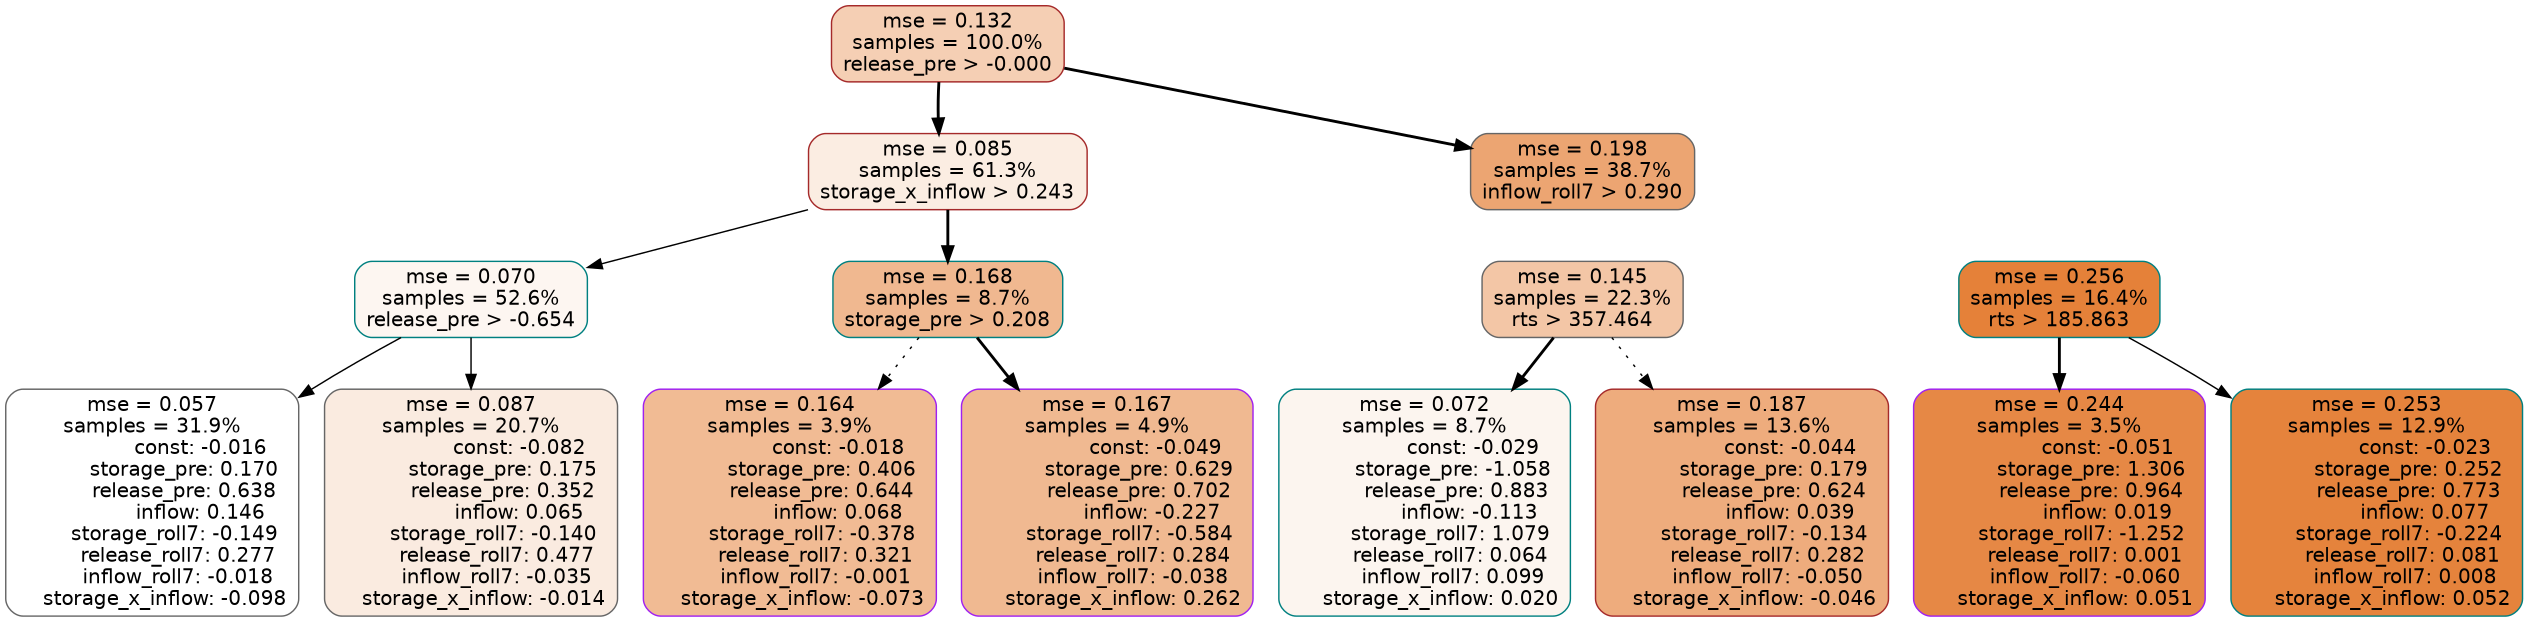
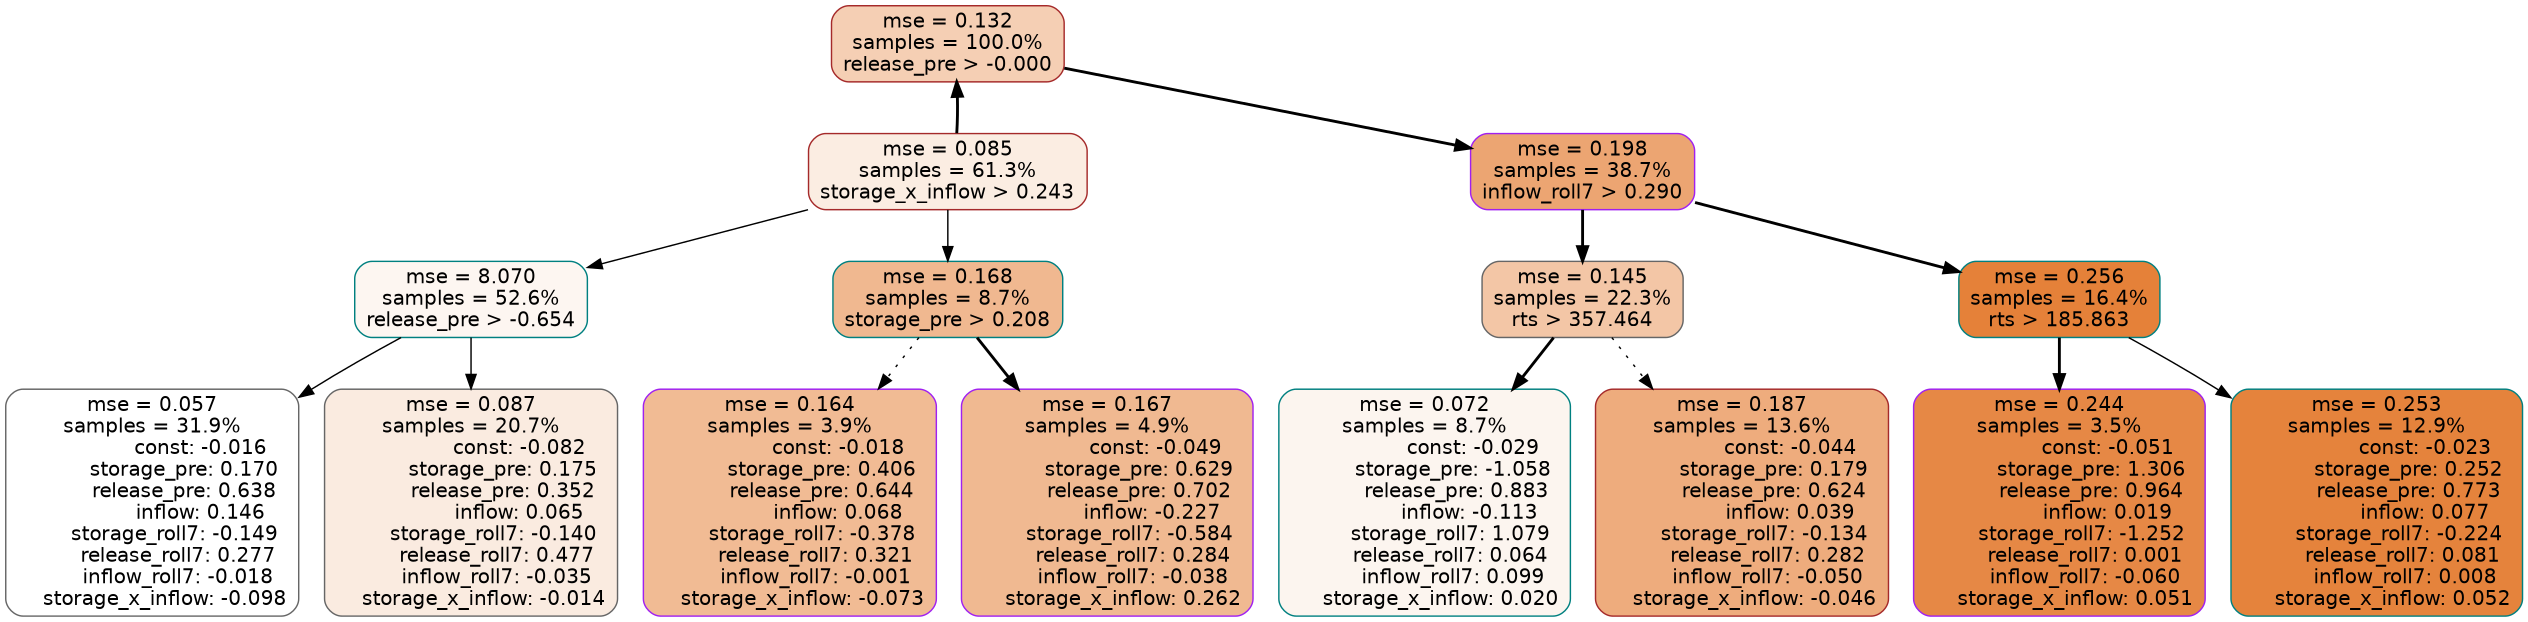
(938, 100) -> (957, 115)
(1583, 172) -> (1583, 172)
(948, 228) -> (948, 228)
none -> (1583, 228)
none -> (1820, 235)
(471, 299) -> (471, 299)
